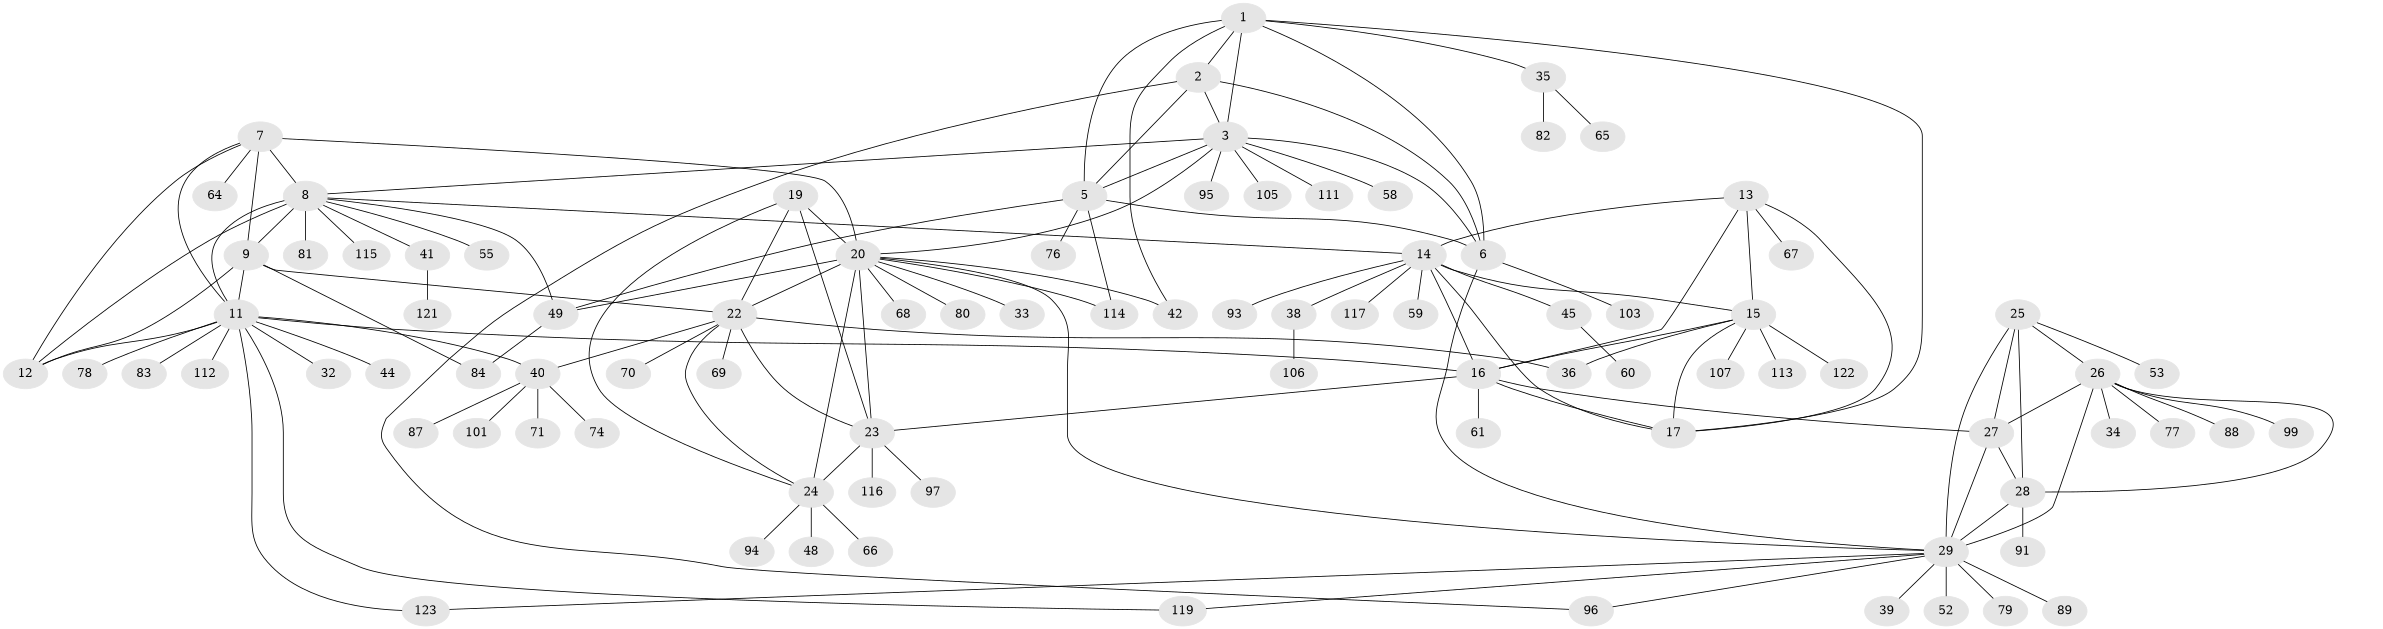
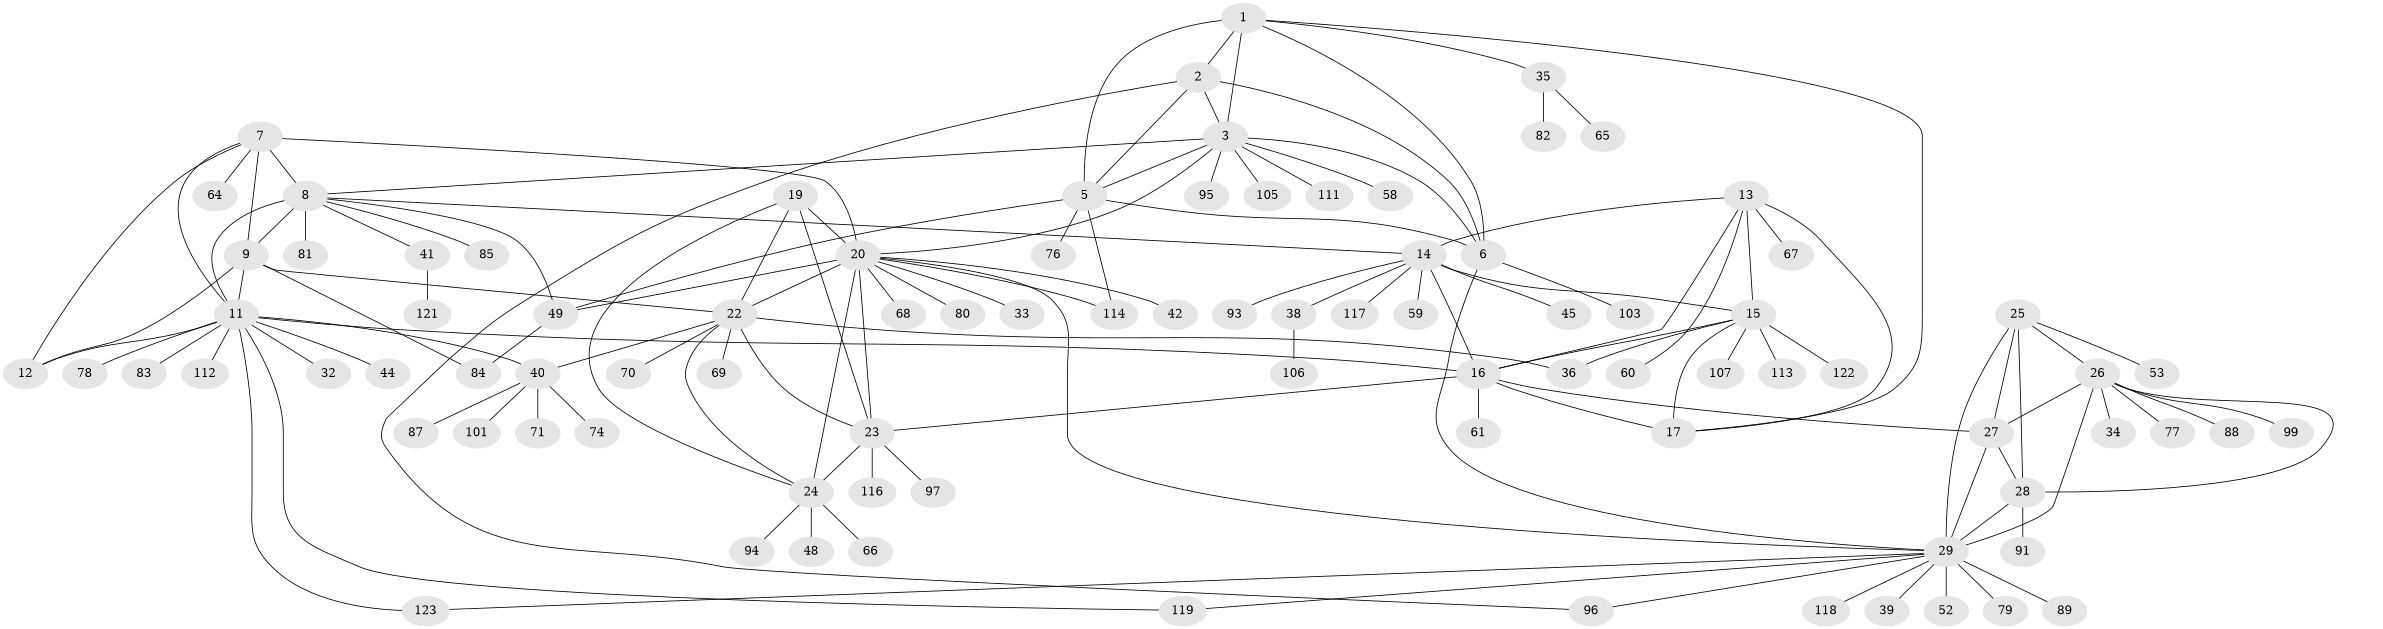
(1130, 137) -> none
(367, 255) -> none
(487, 255) -> (487, 255)
(157, 274) -> none
(1594, 340) -> (1709, 298)
(1525, 376) -> none
none -> (1826, 611)
